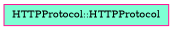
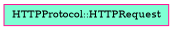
(86, 15) -> (86, 15)
